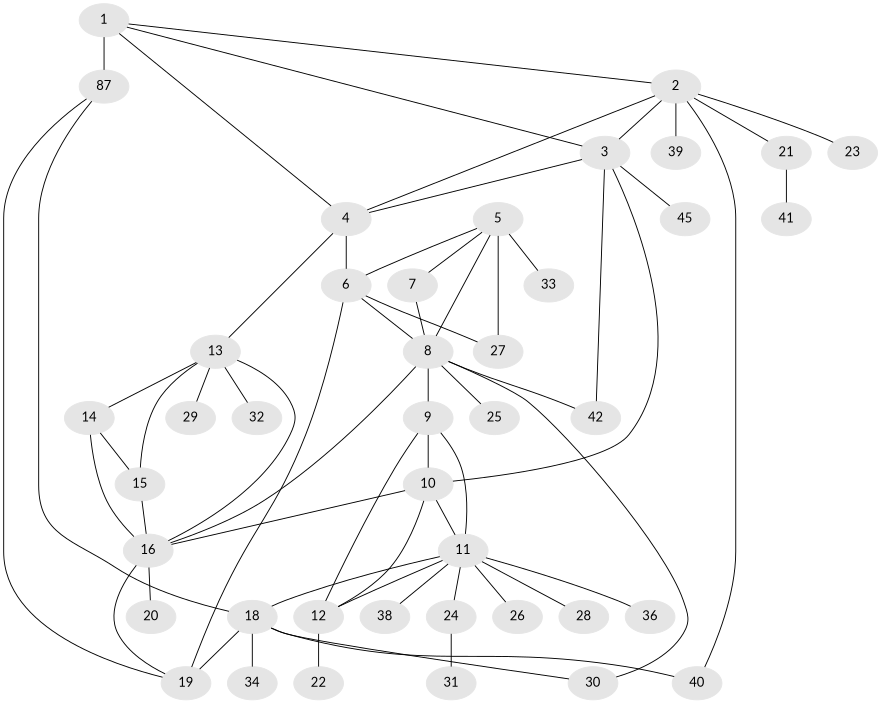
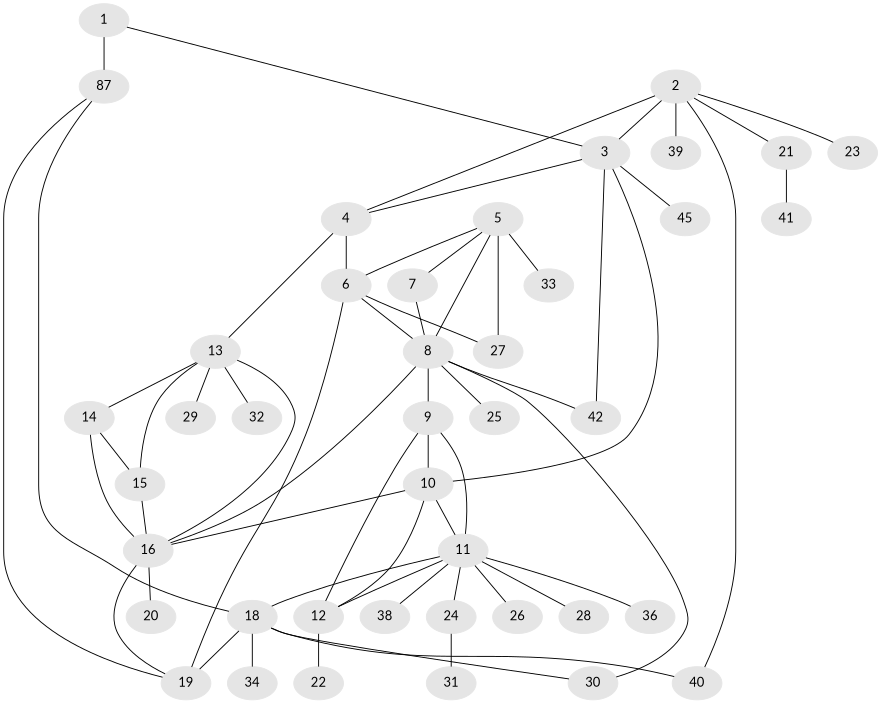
(390, 53) -> none
(225, 120) -> none
